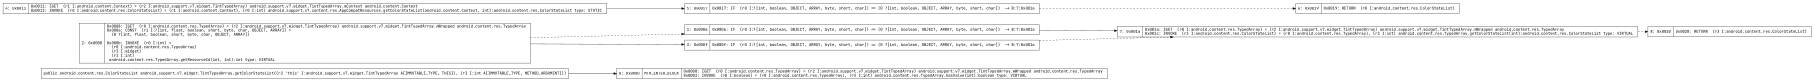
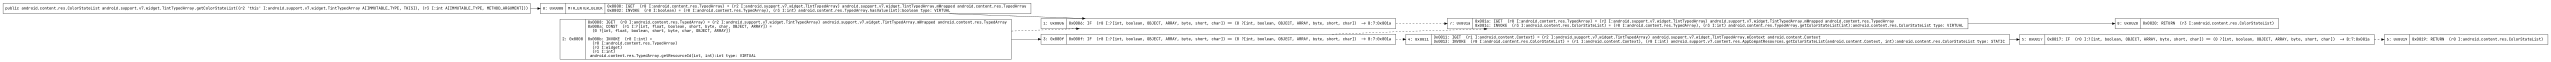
none -> (1016, 16)
(1077, 31) -> (1420, 24)
(1642, 32) -> (2040, 24)
none -> (1399, 39)
